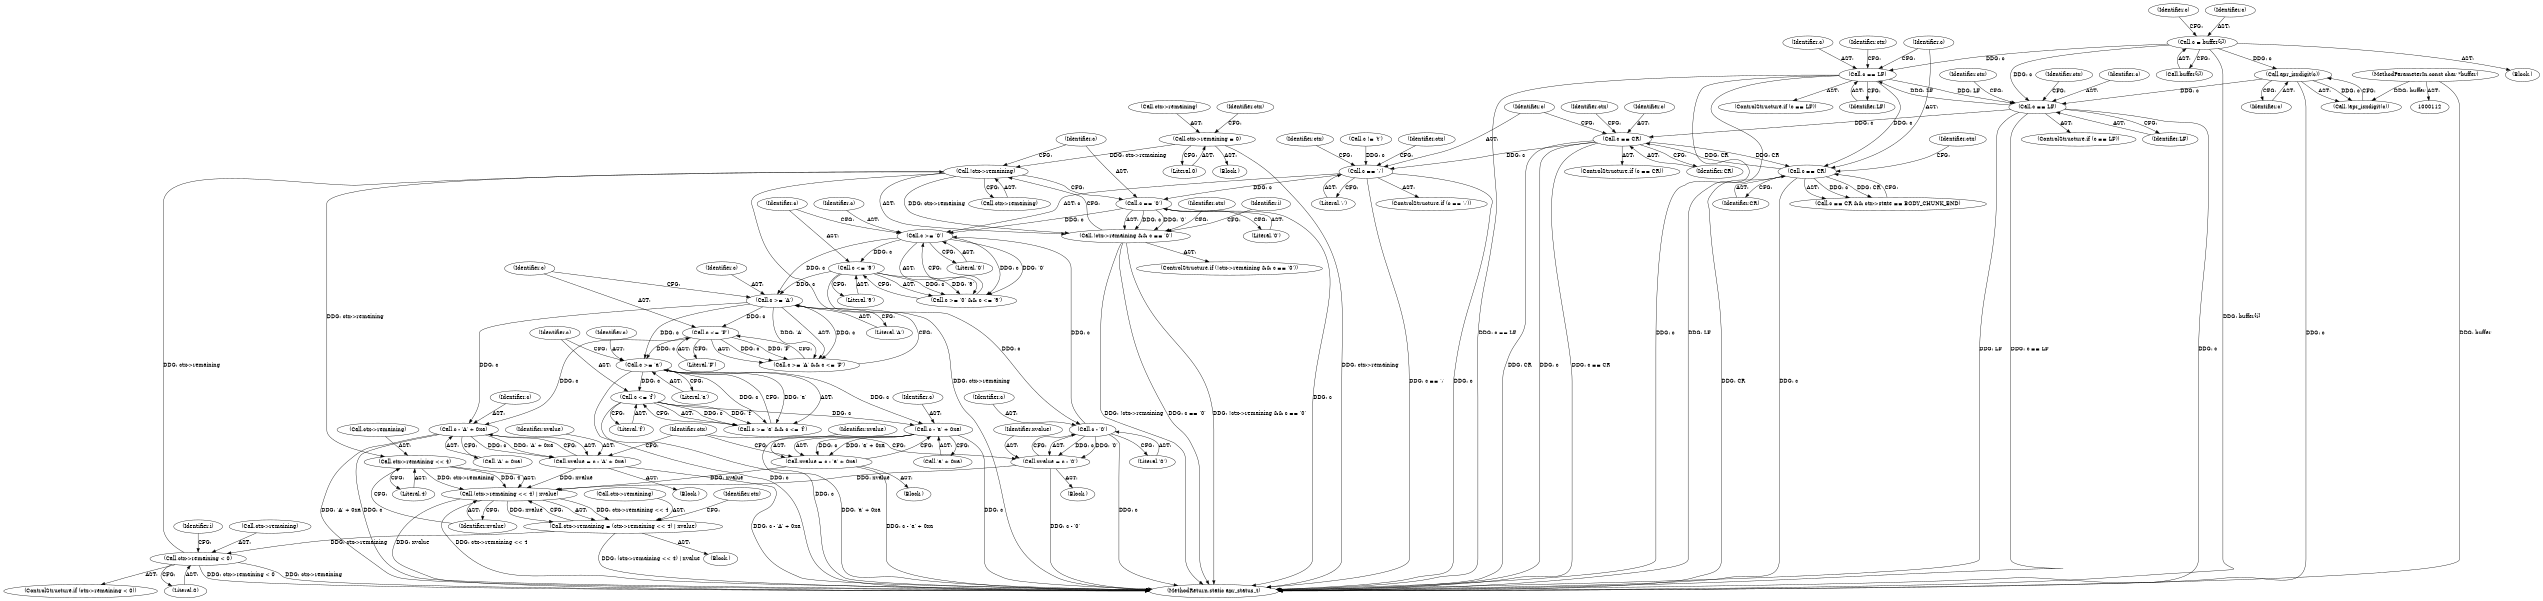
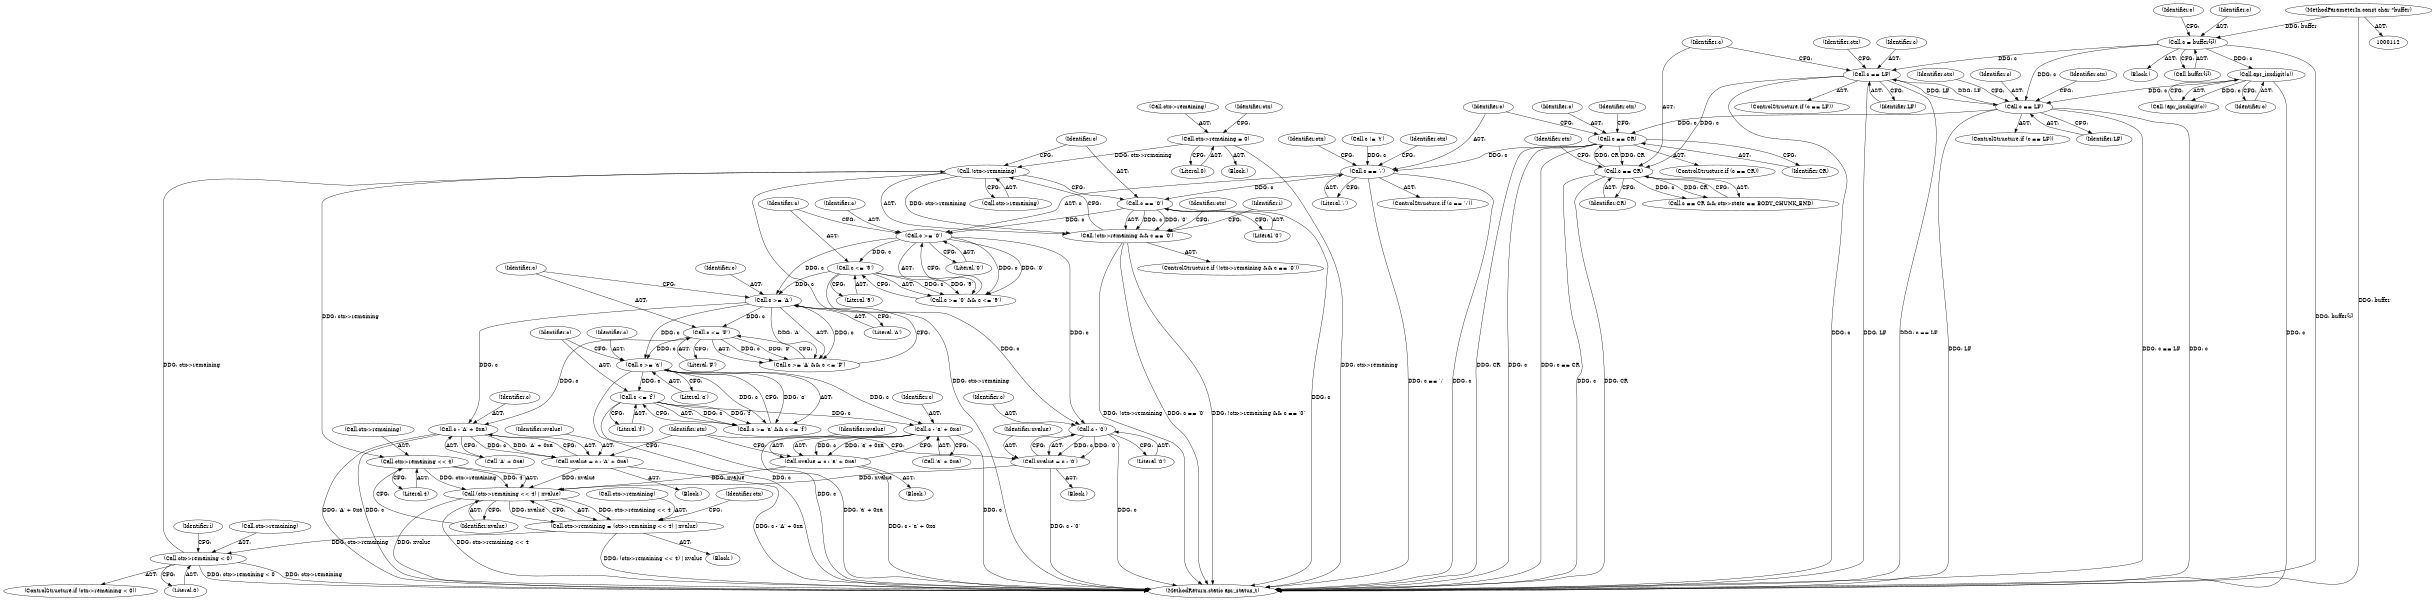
(2392, 89) -> (2274, 27)
(1071, 286) -> (1070, 282)
